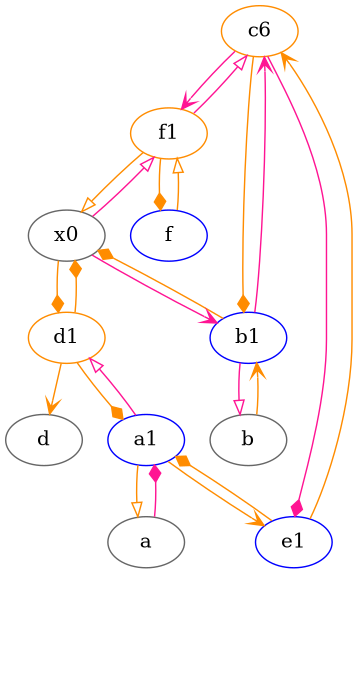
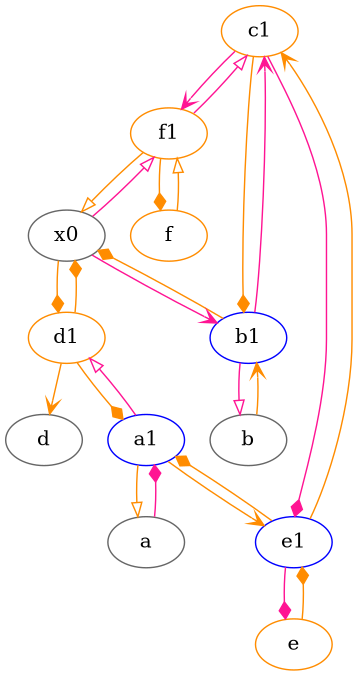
(260, 31) -> (260, 31)
(169, 236) -> (169, 236)
none -> (294, 644)
